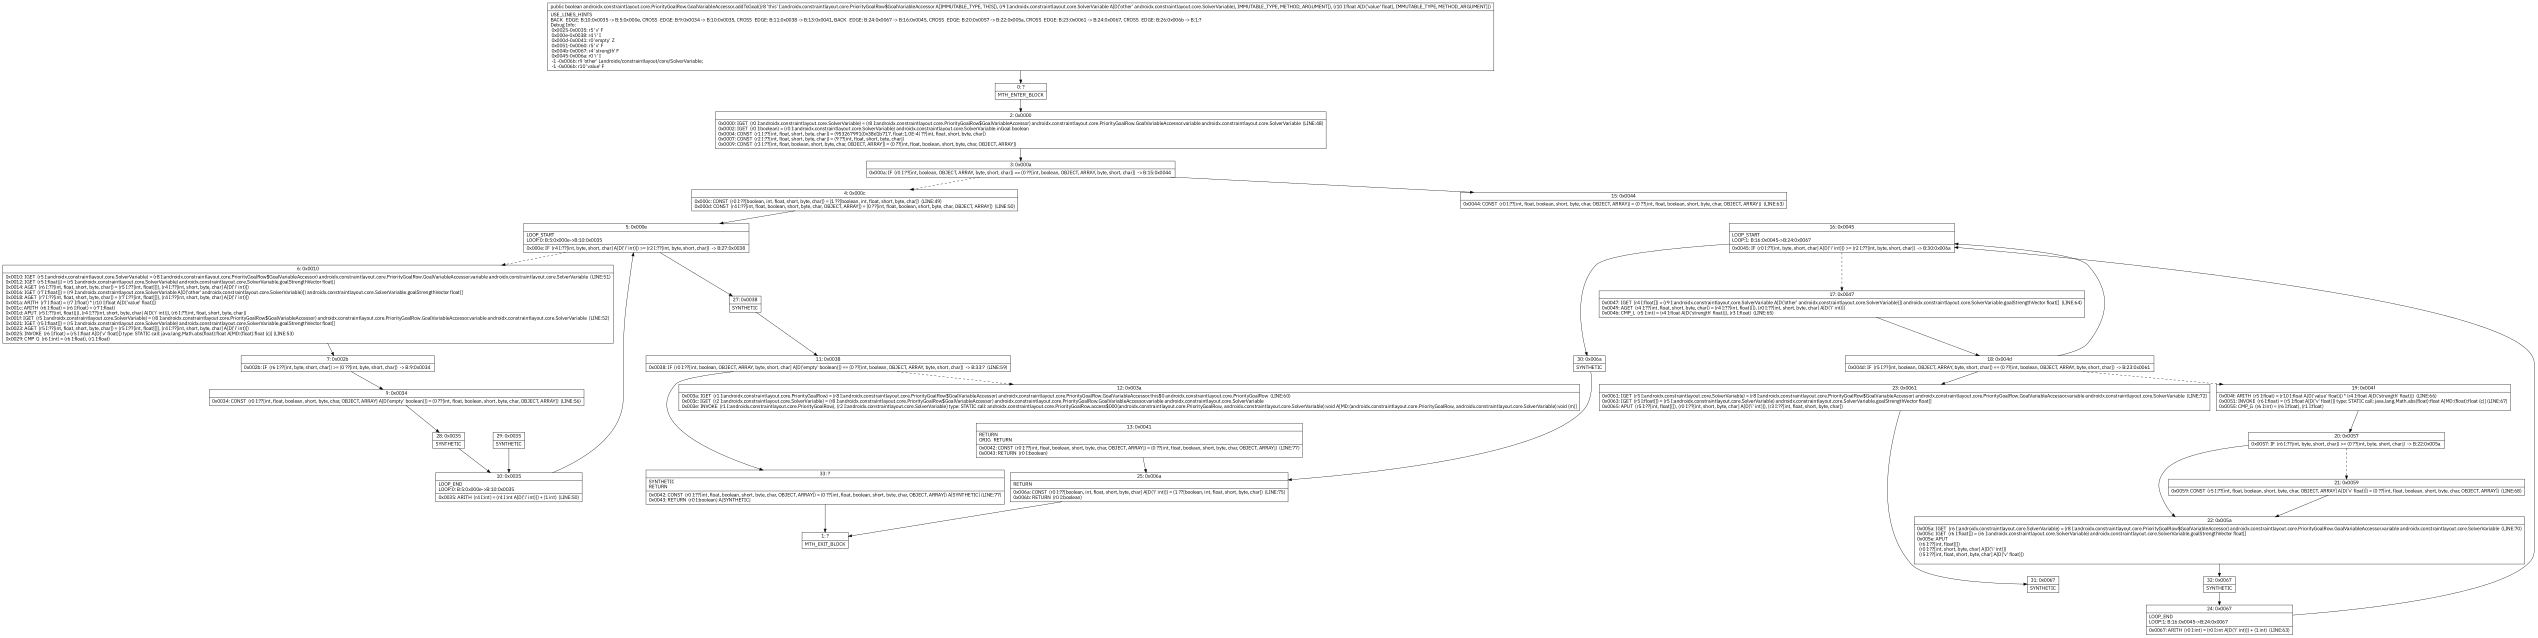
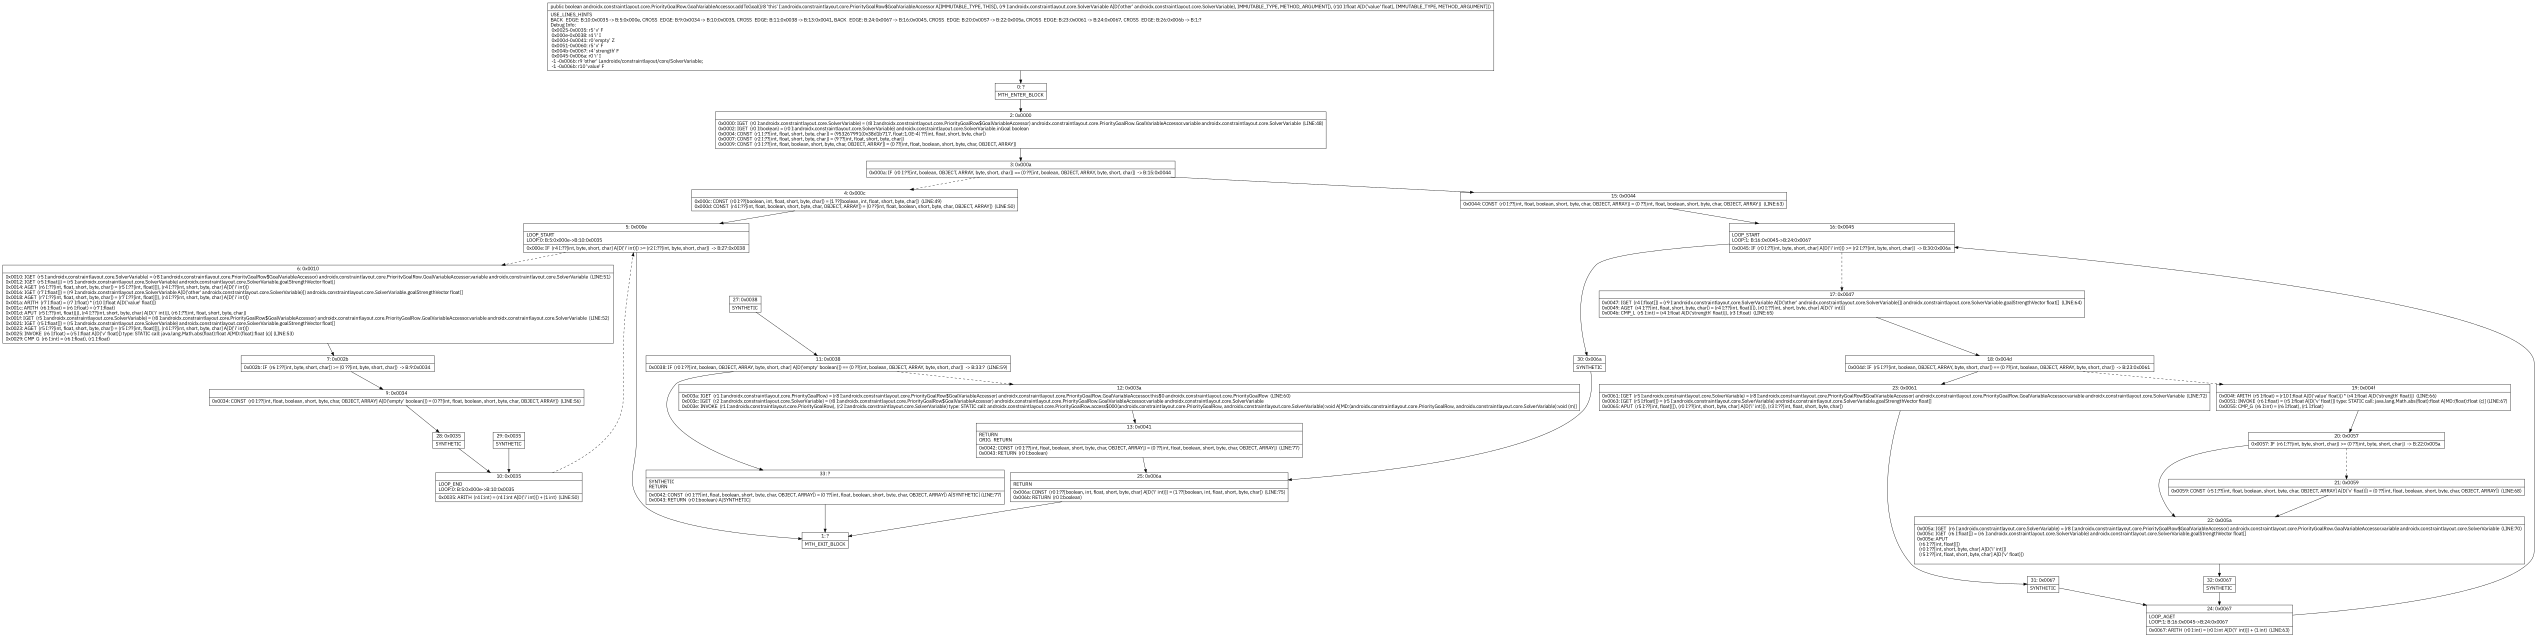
(2088, 265) -> (1712, 216)
(695, 273) -> (635, 461)
(623, 381) -> (623, 381)
none -> (1133, 415)
none -> (2101, 596)
(2161, 617) -> (2162, 617)
